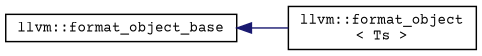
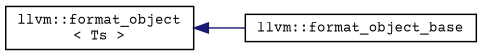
(270, 28) -> (227, 28)
